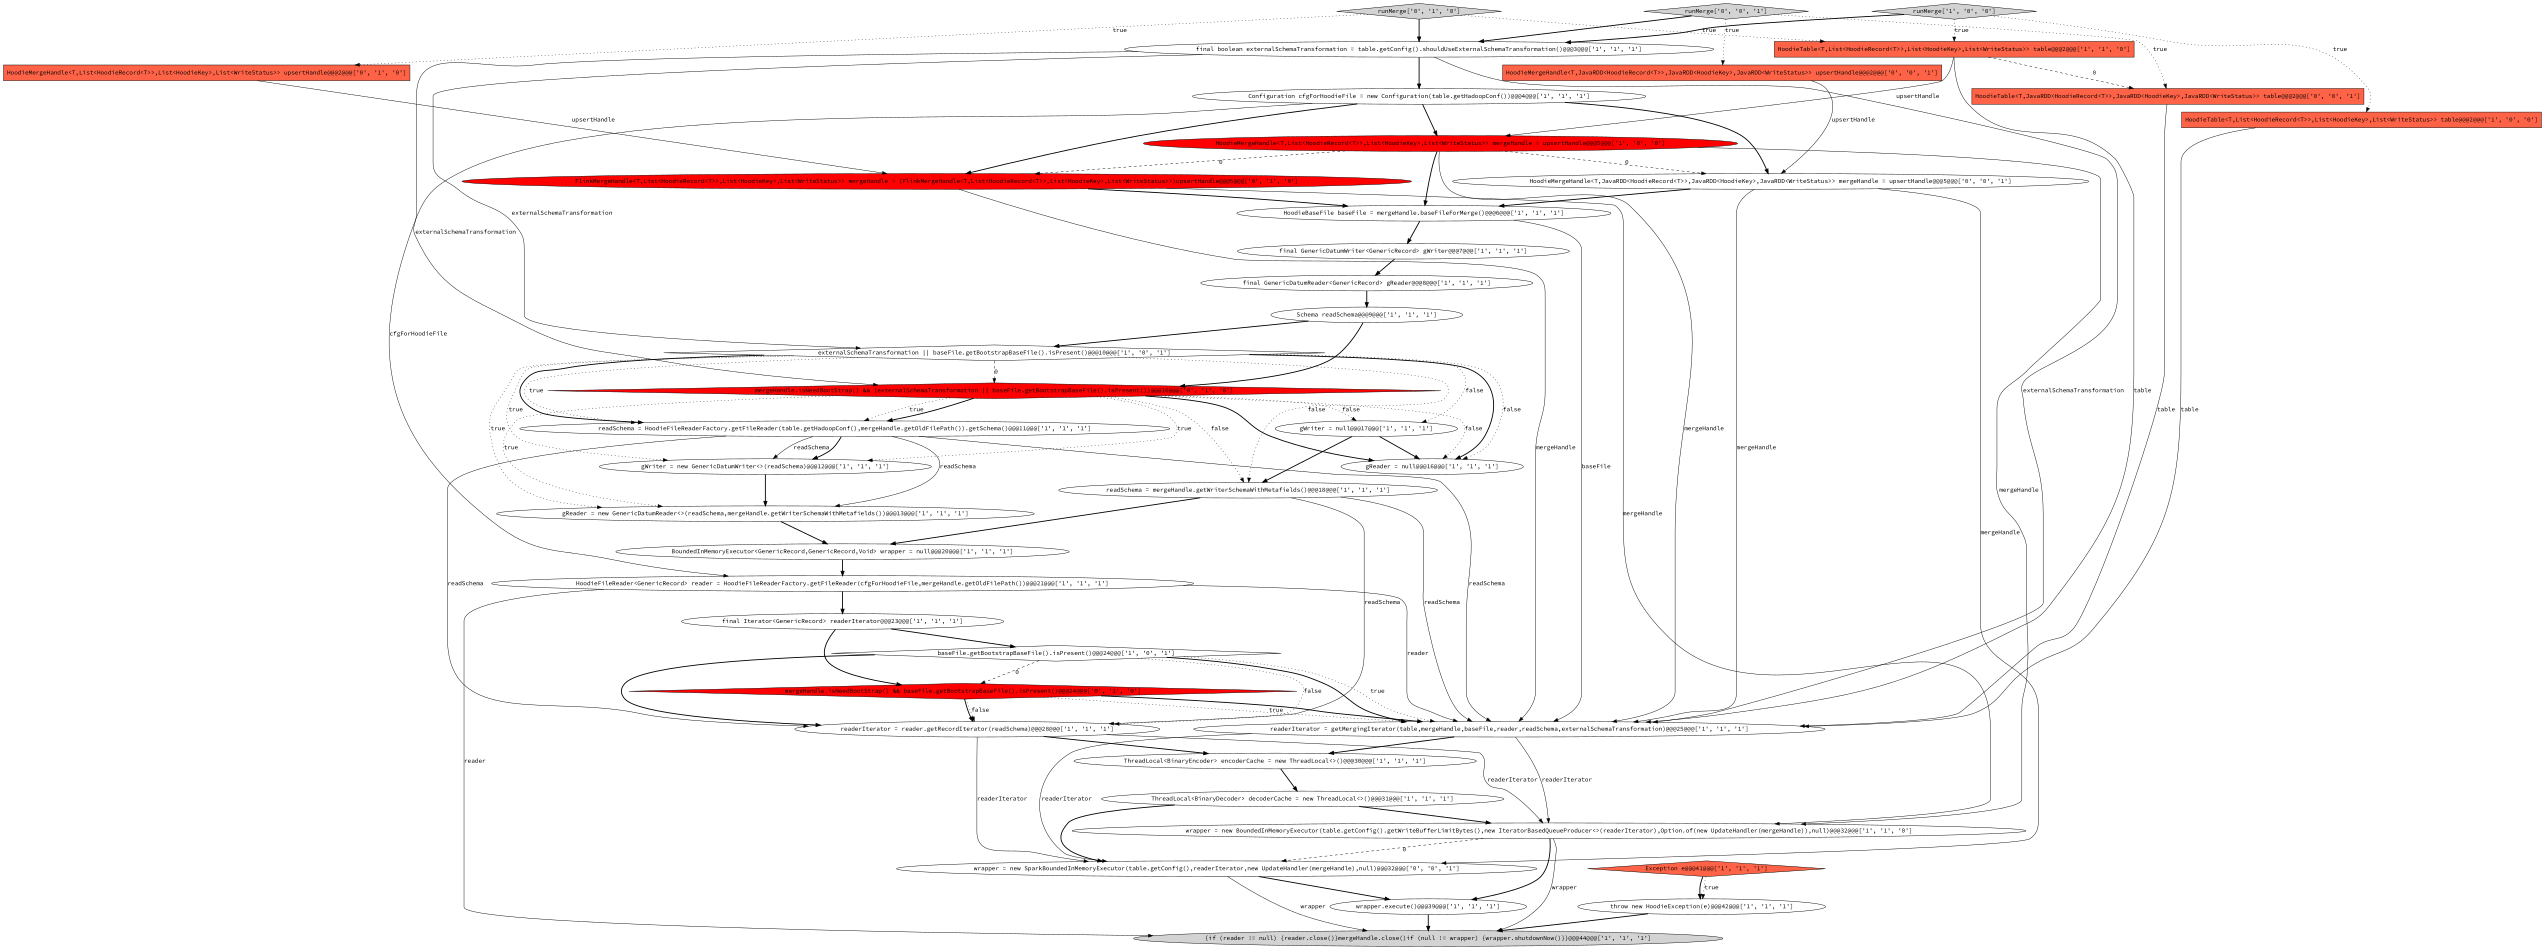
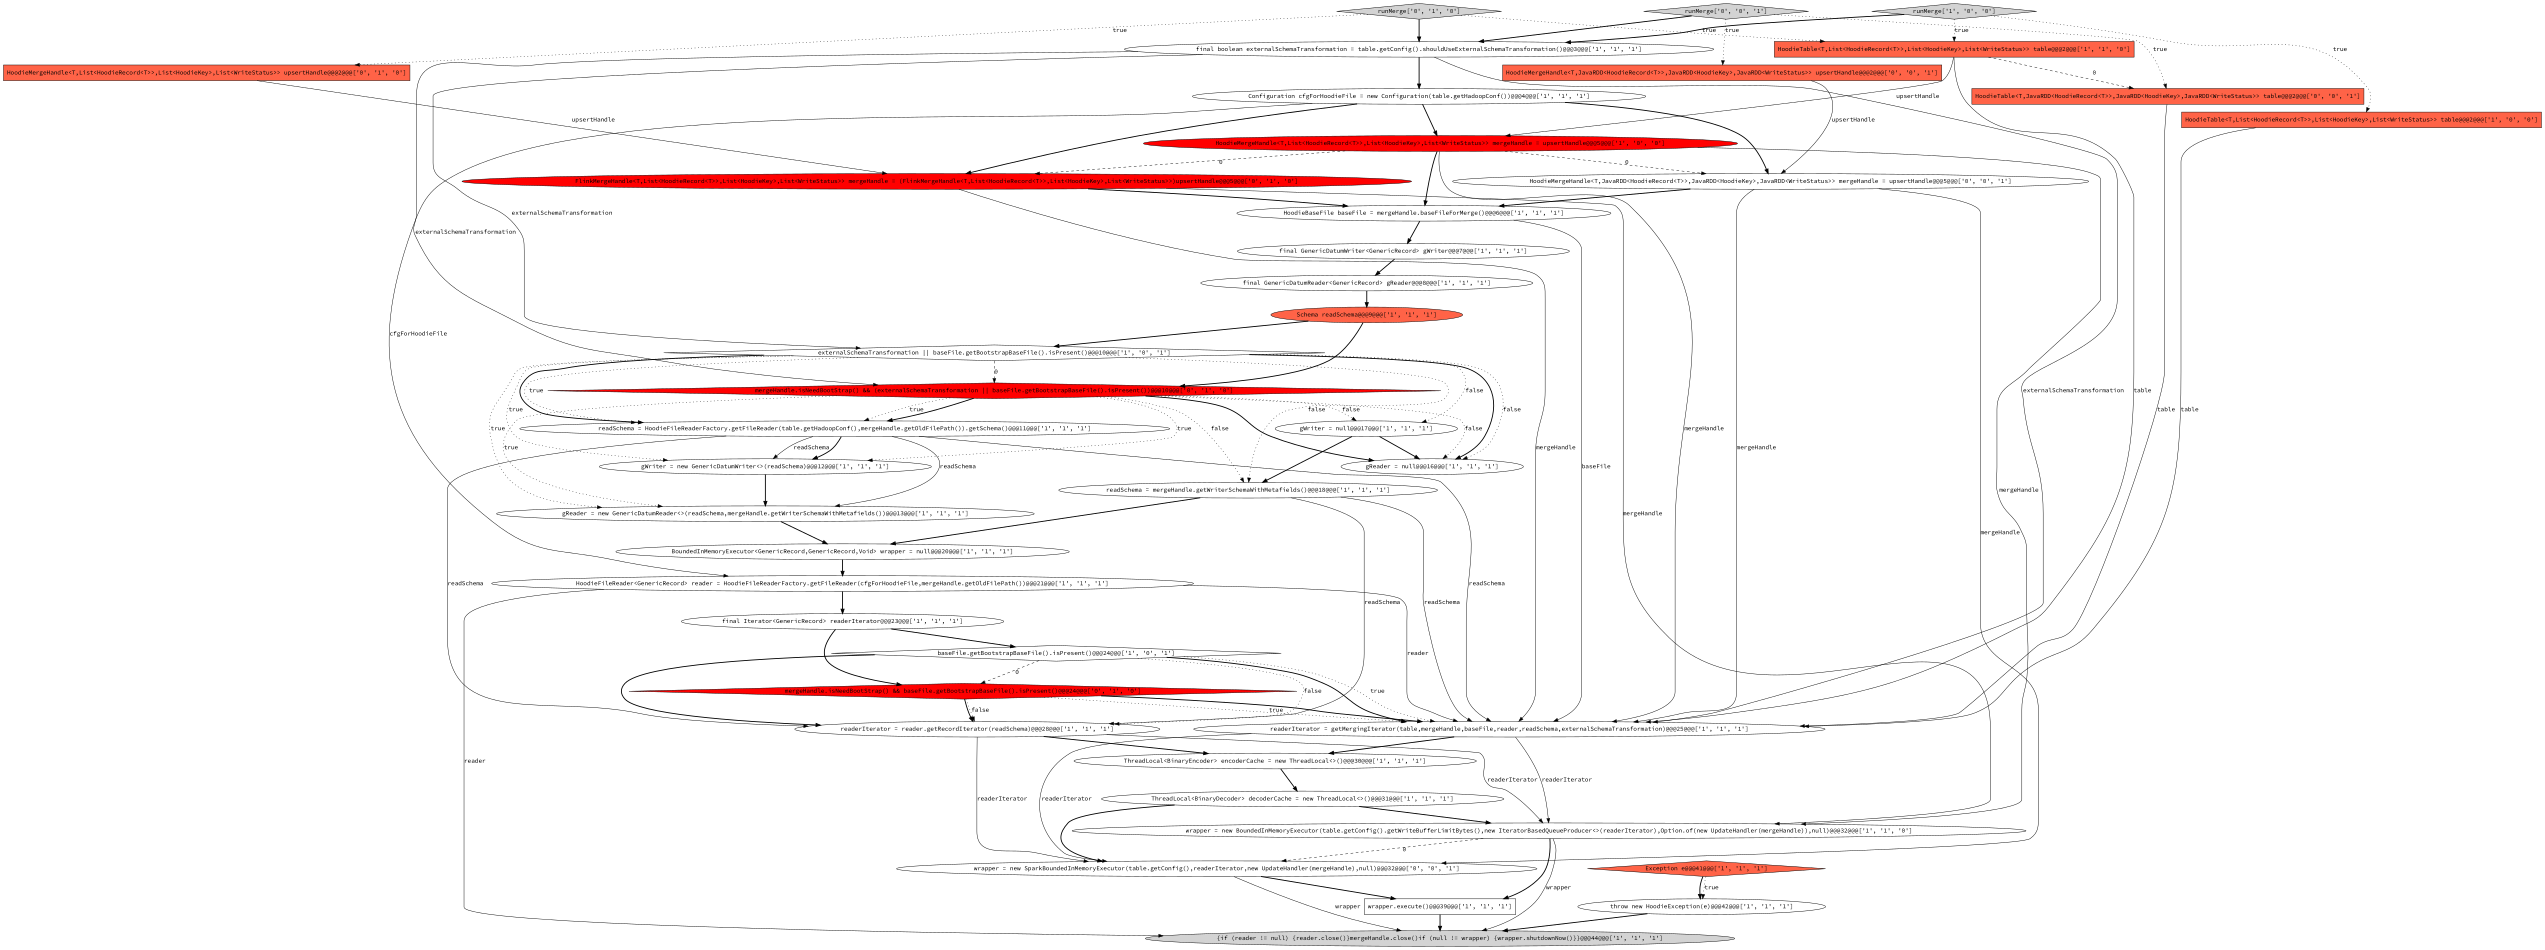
(1367, 315) -> (1367, 315)
(1428, 907) -> (1440, 907)
